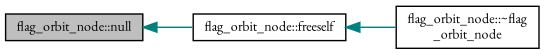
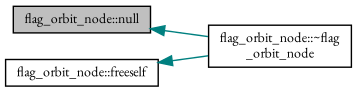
(175, 27) -> (186, 34)
